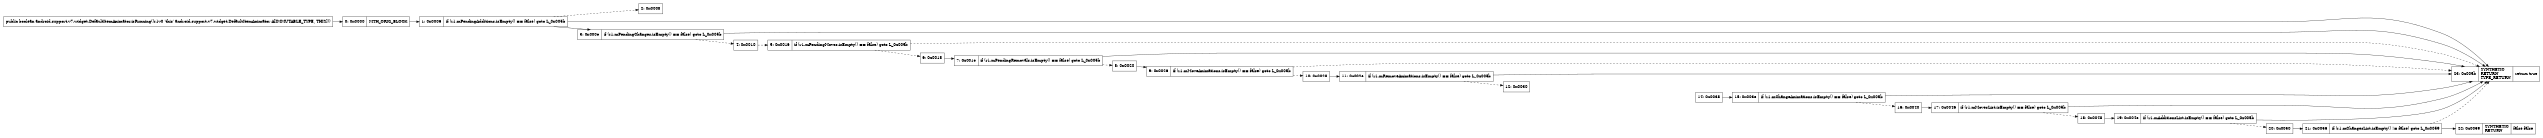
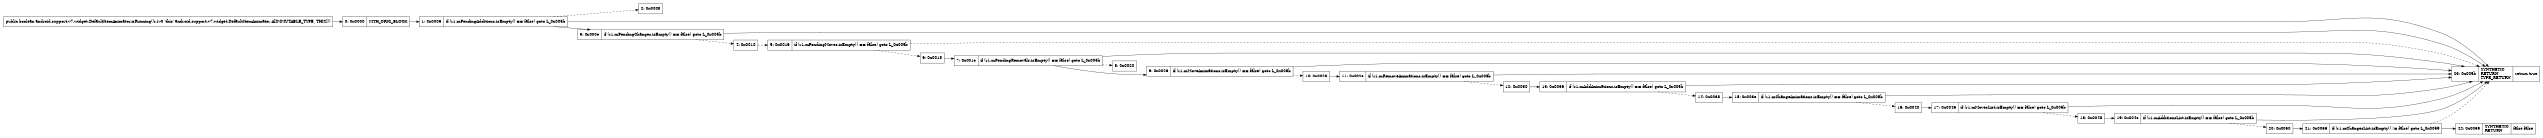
(1871, 64) -> (1871, 64)
(1140, 67) -> (1099, 72)
none -> (1613, 87)
